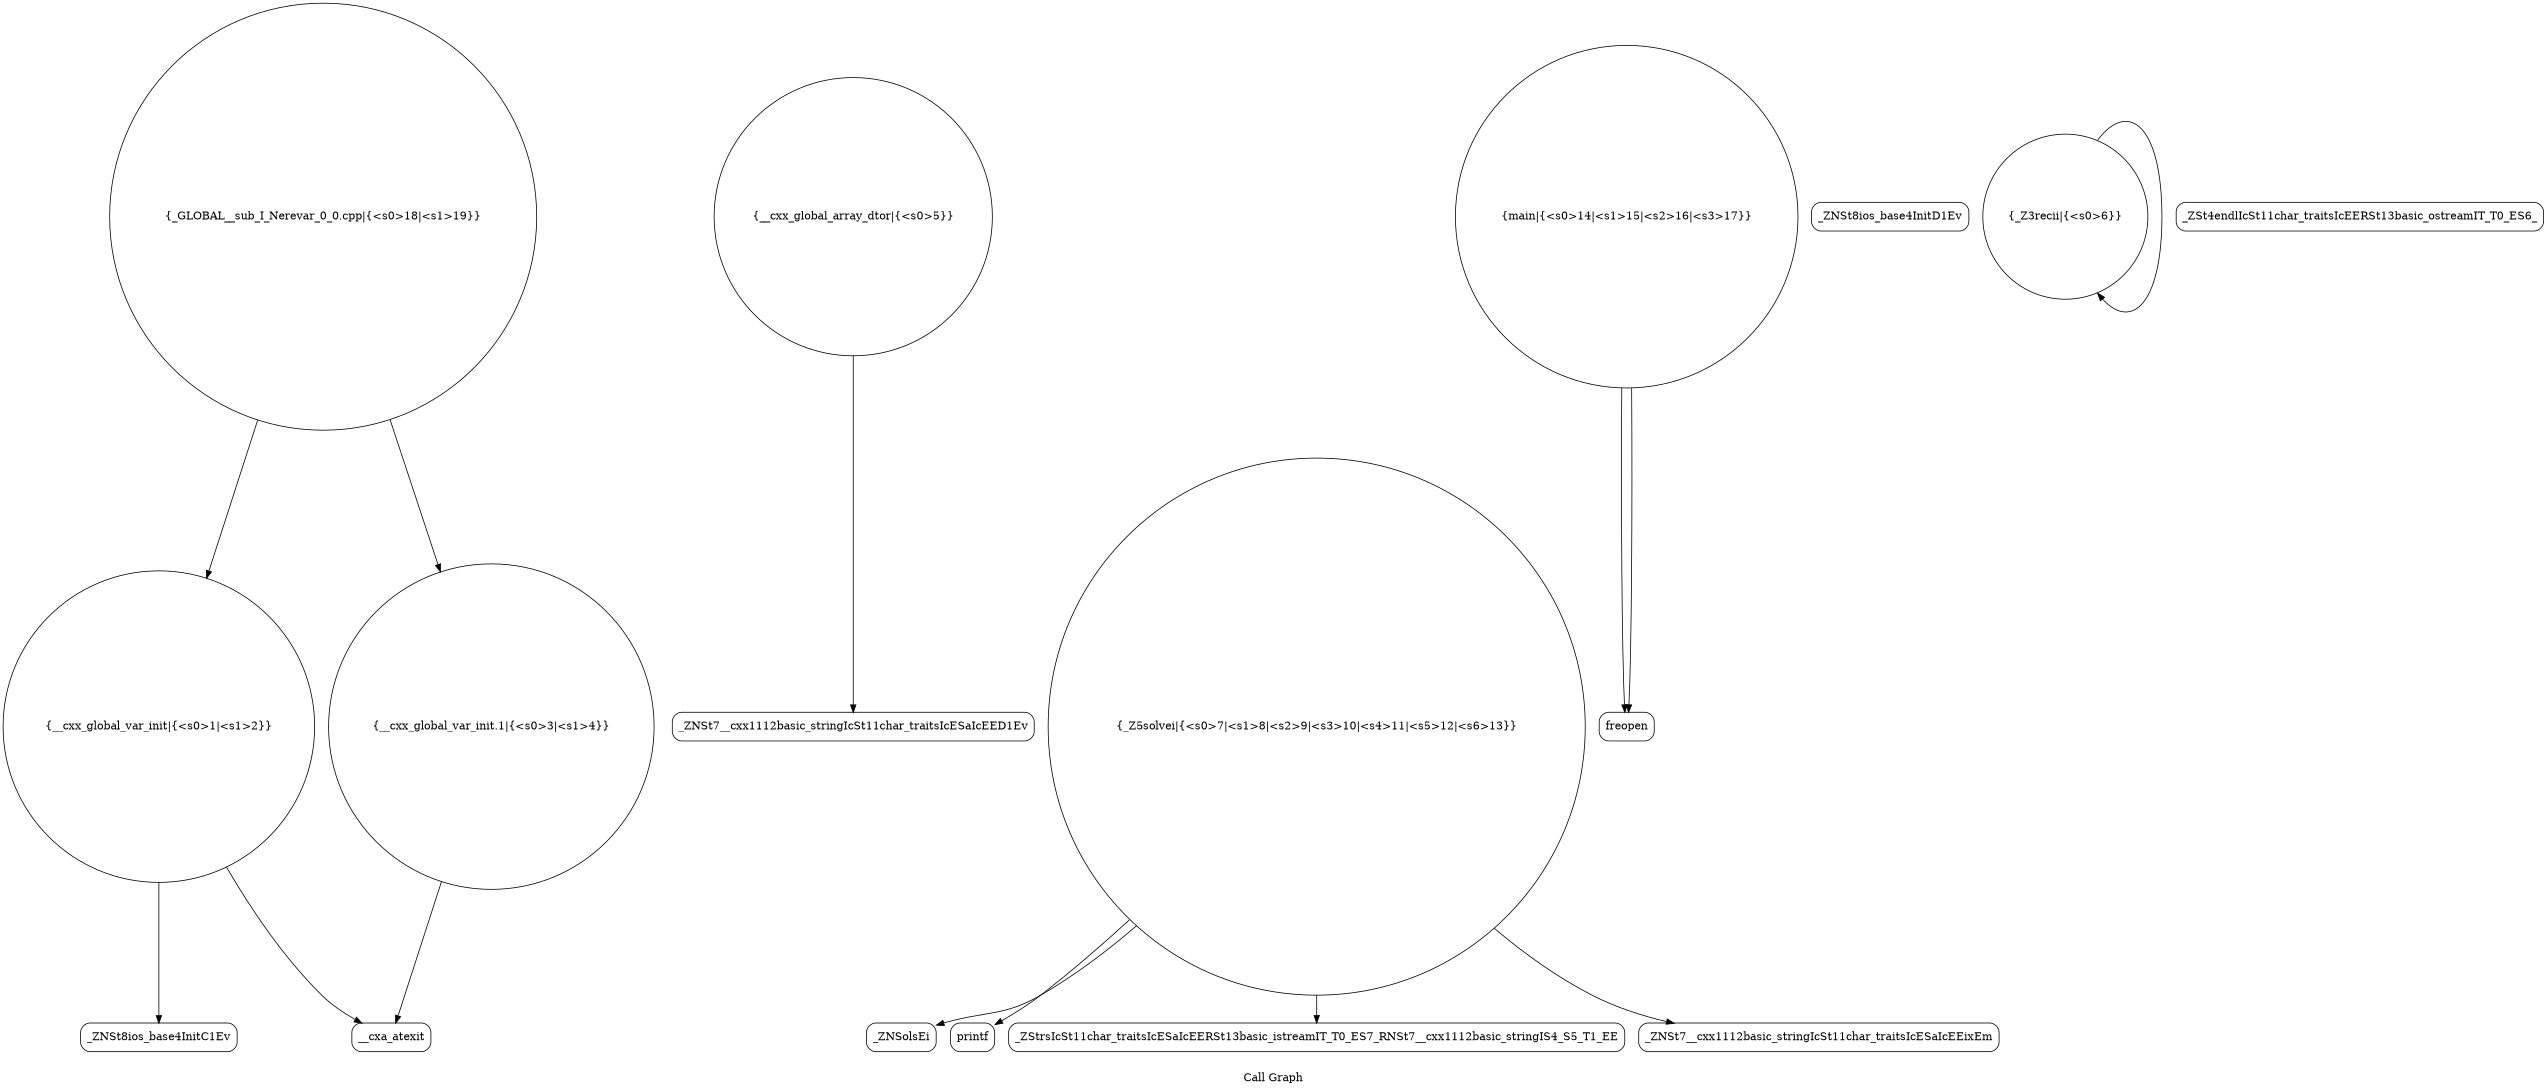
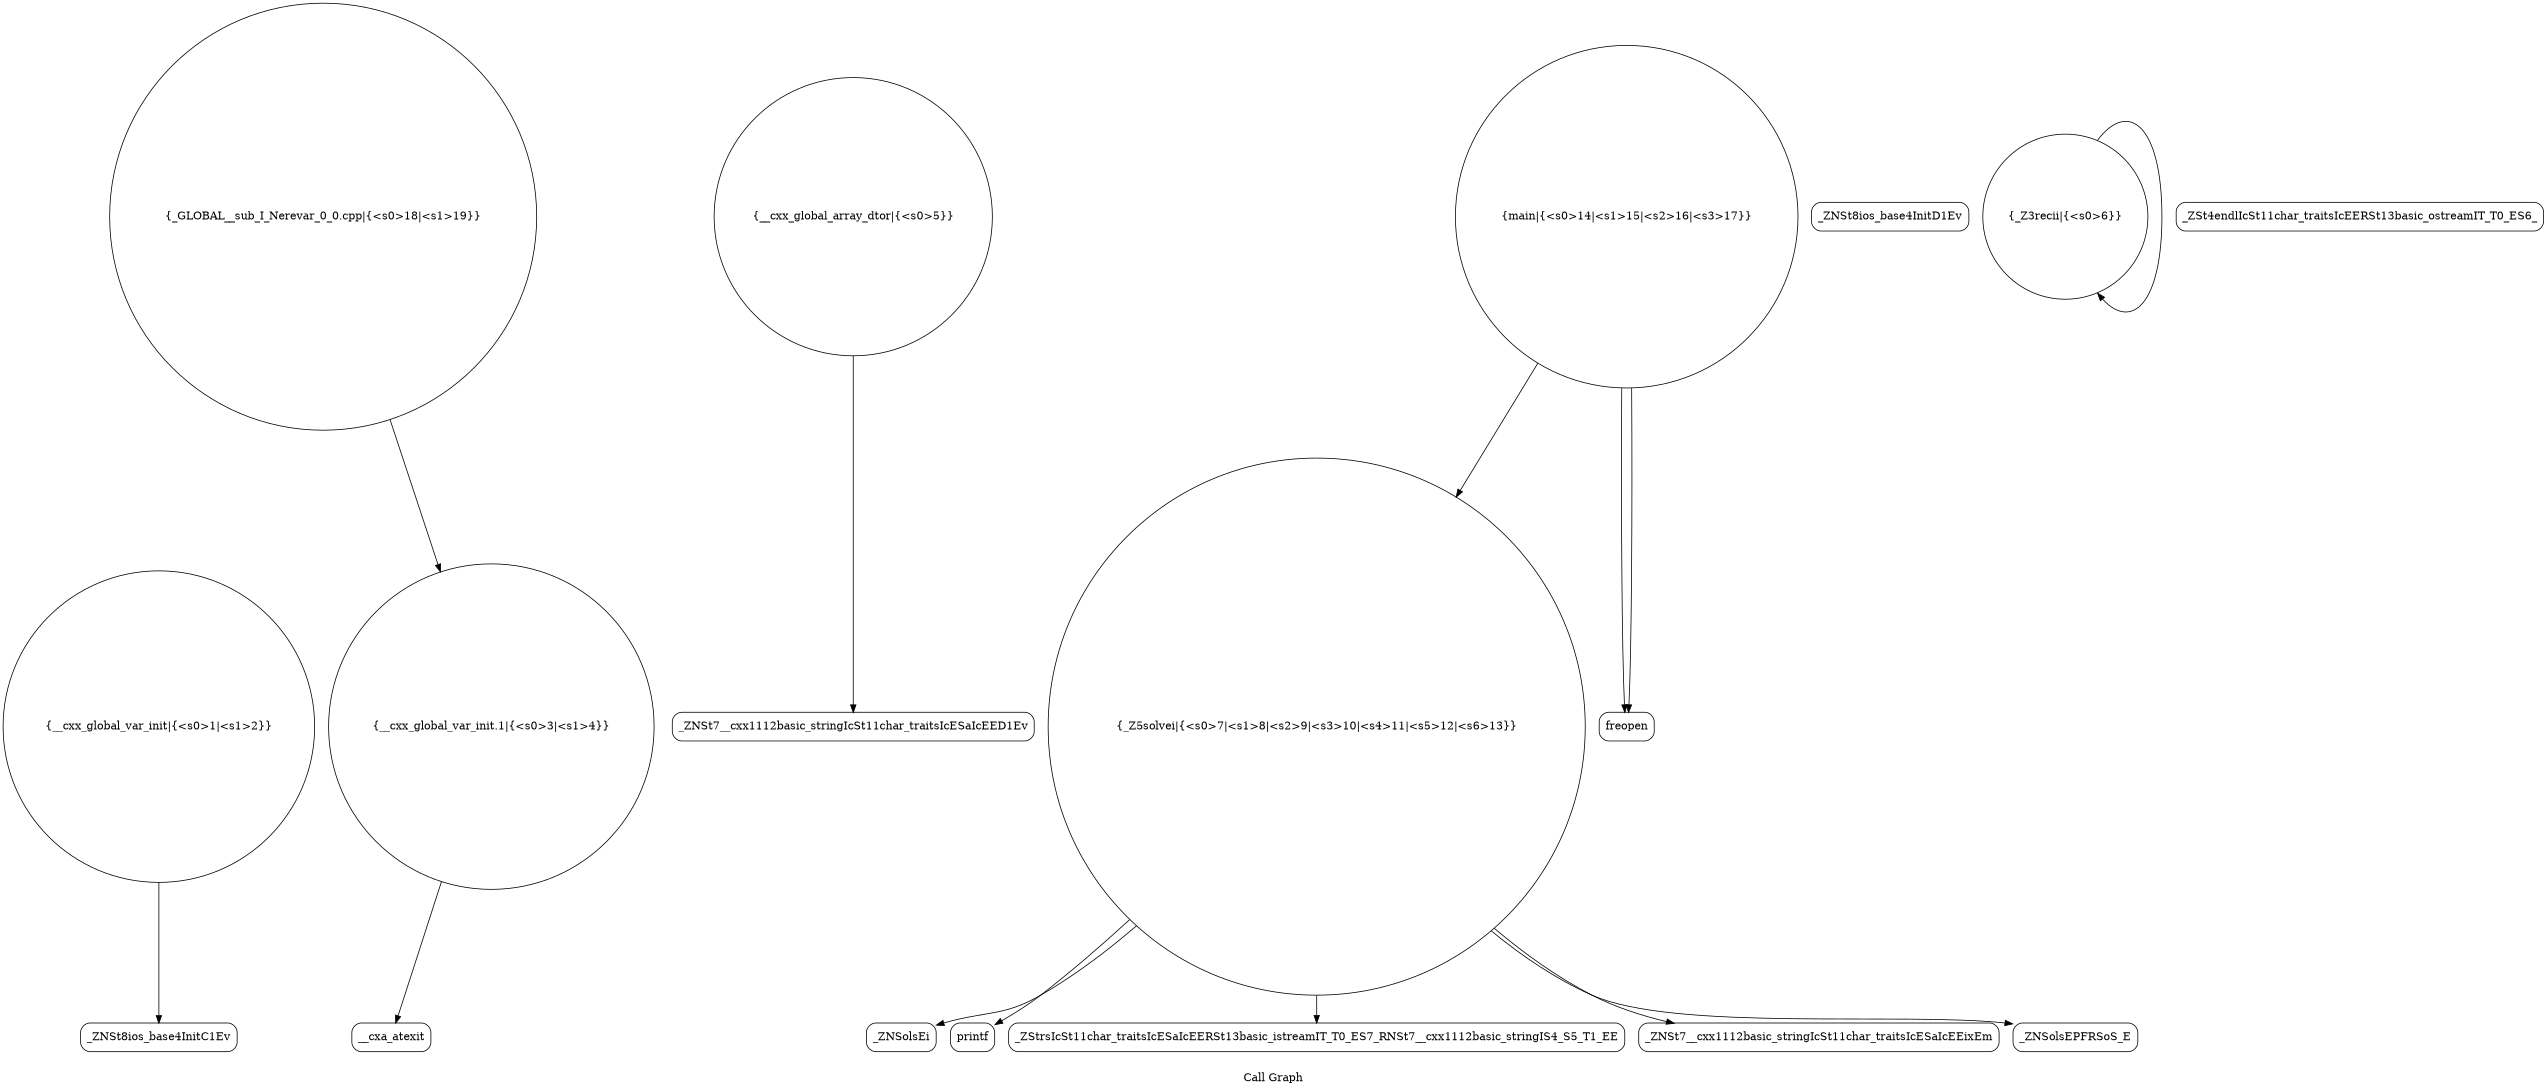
none -> (1499, 427)
(233, 496) -> none
(282, 951) -> none
none -> (2075, 1037)
